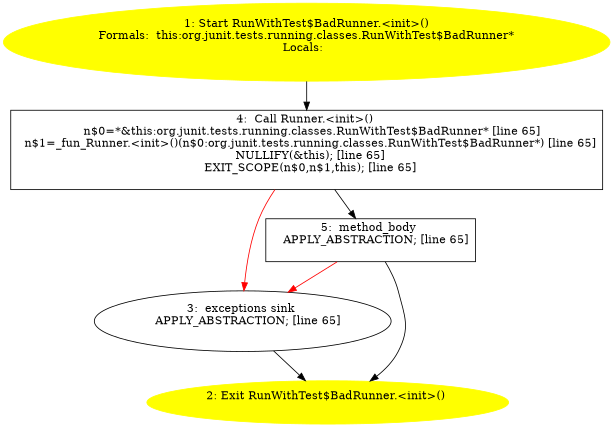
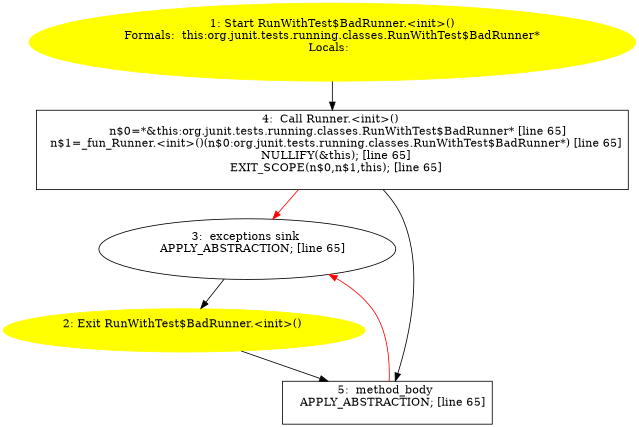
(405, 322) -> (281, 365)
